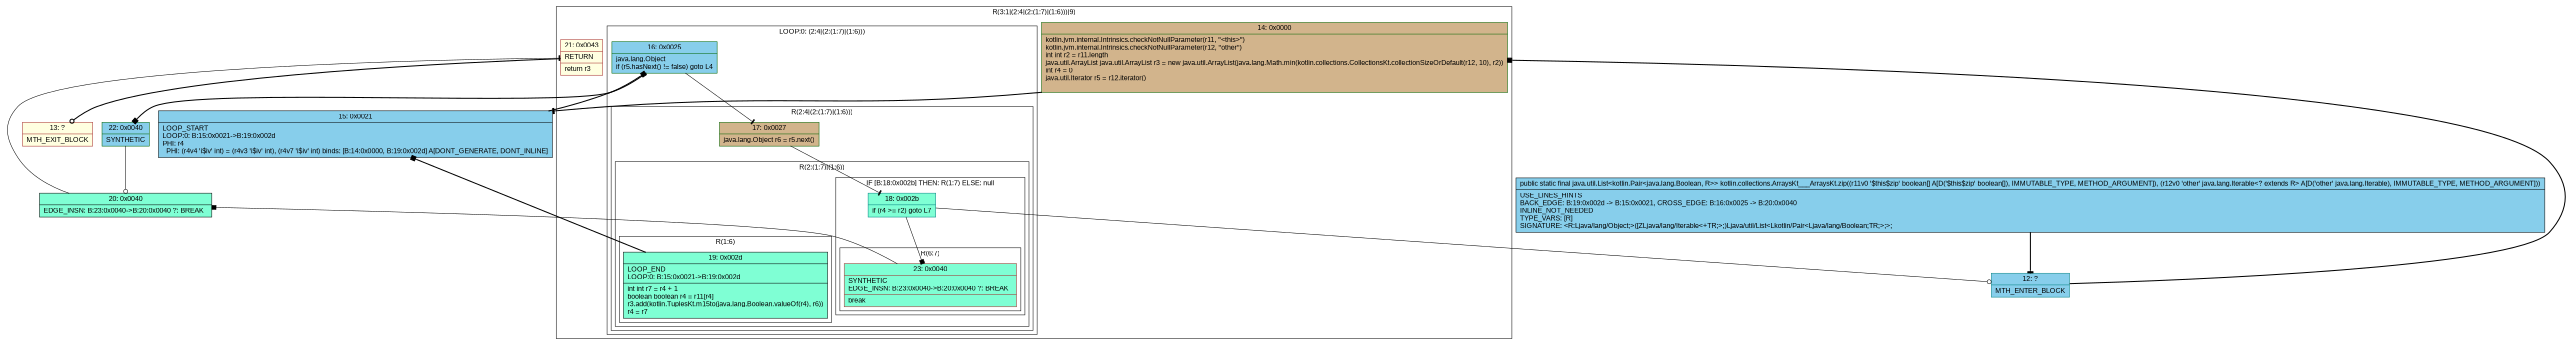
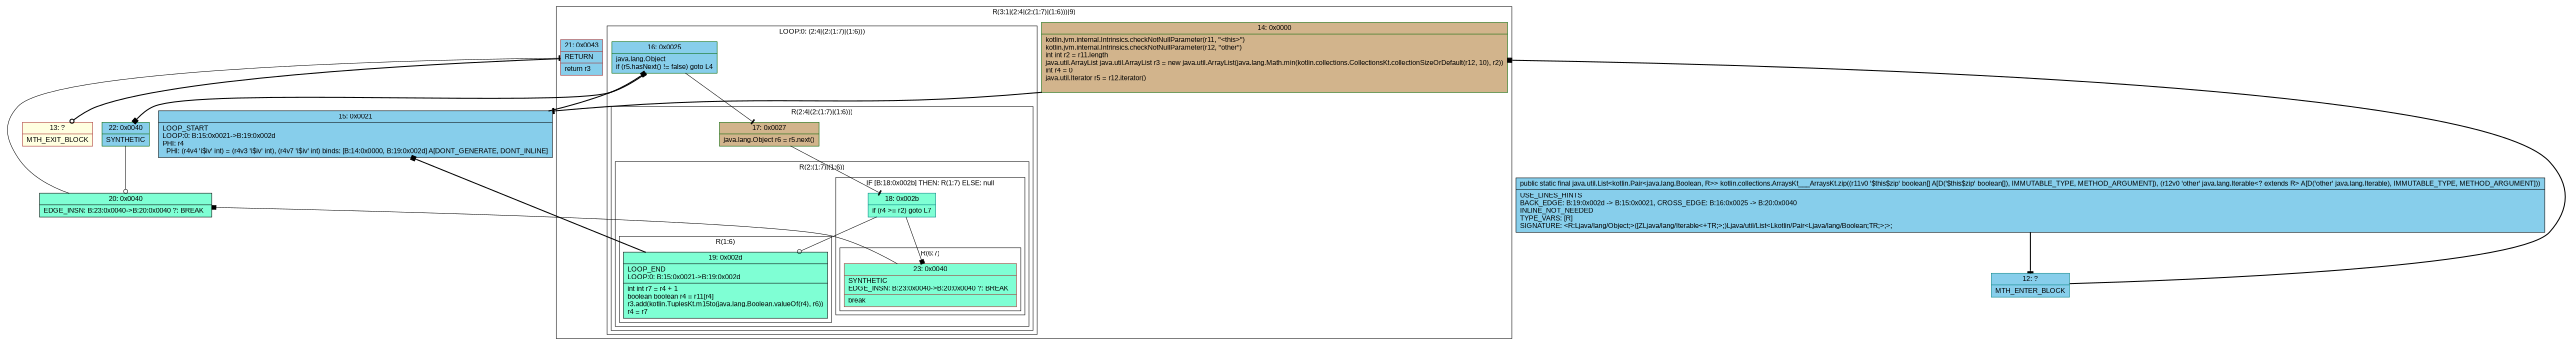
(582, 57) -> (582, 57)
(1461, 245) -> (839, 234)
